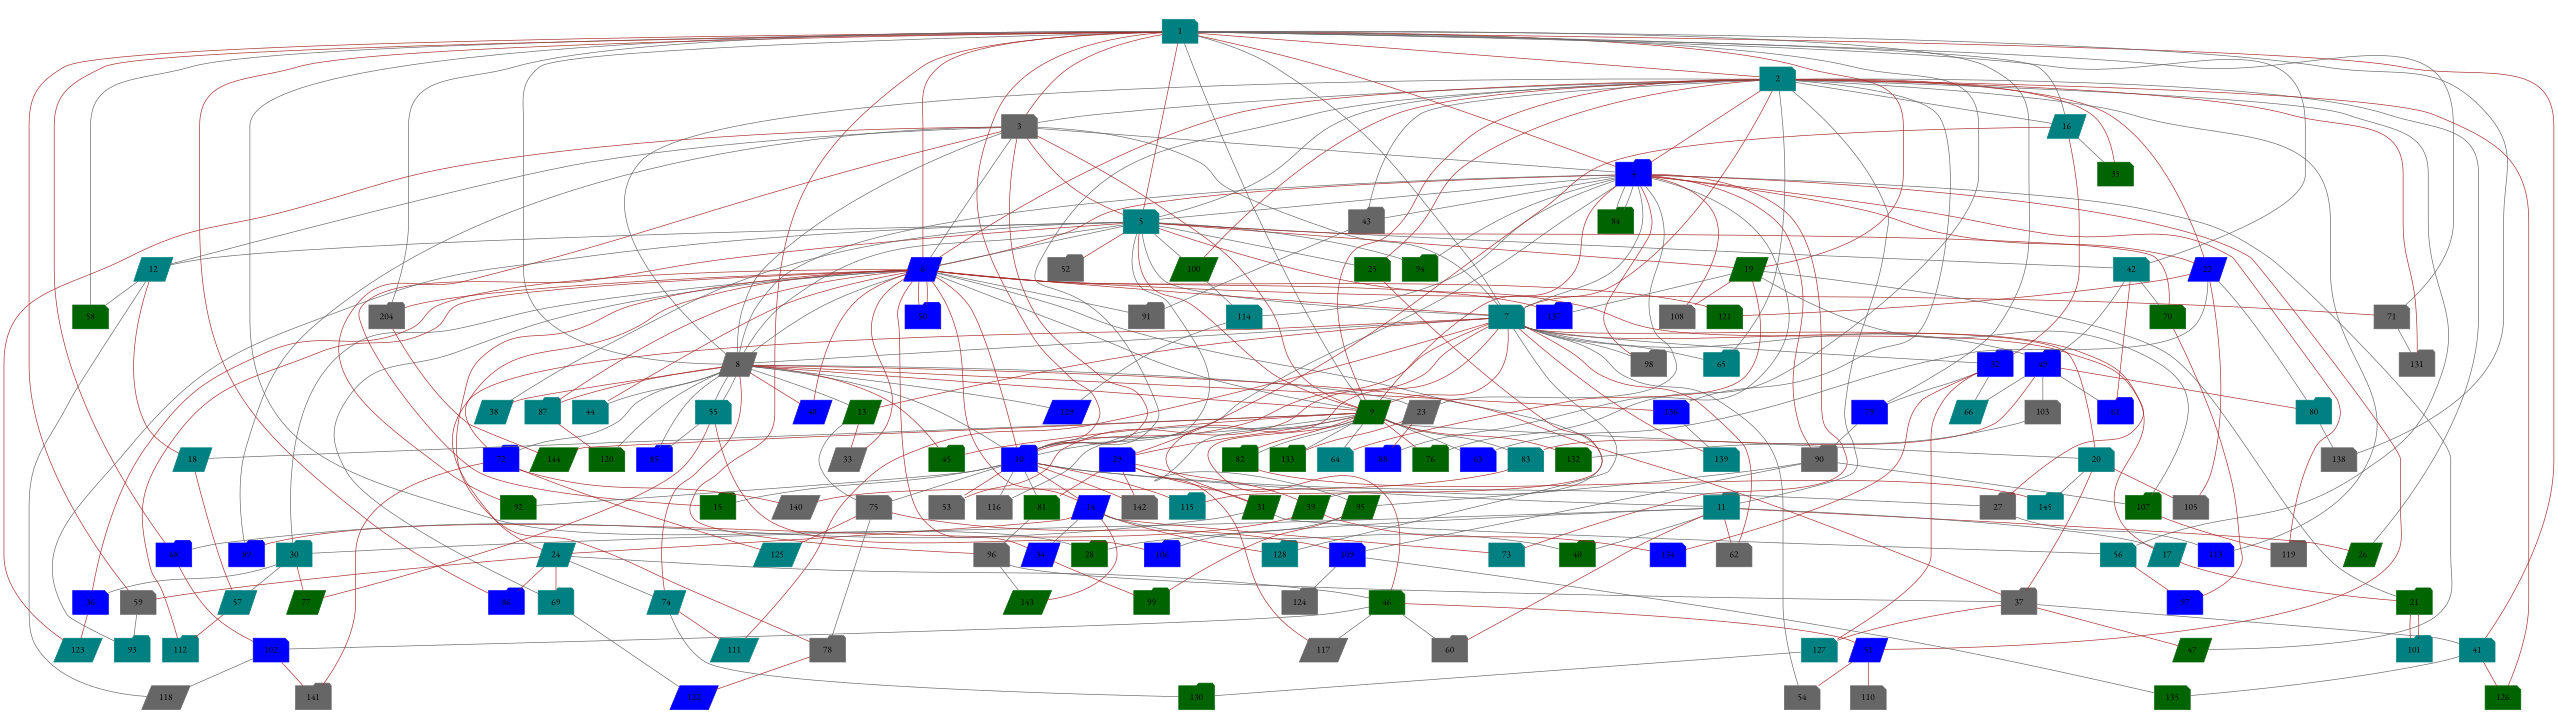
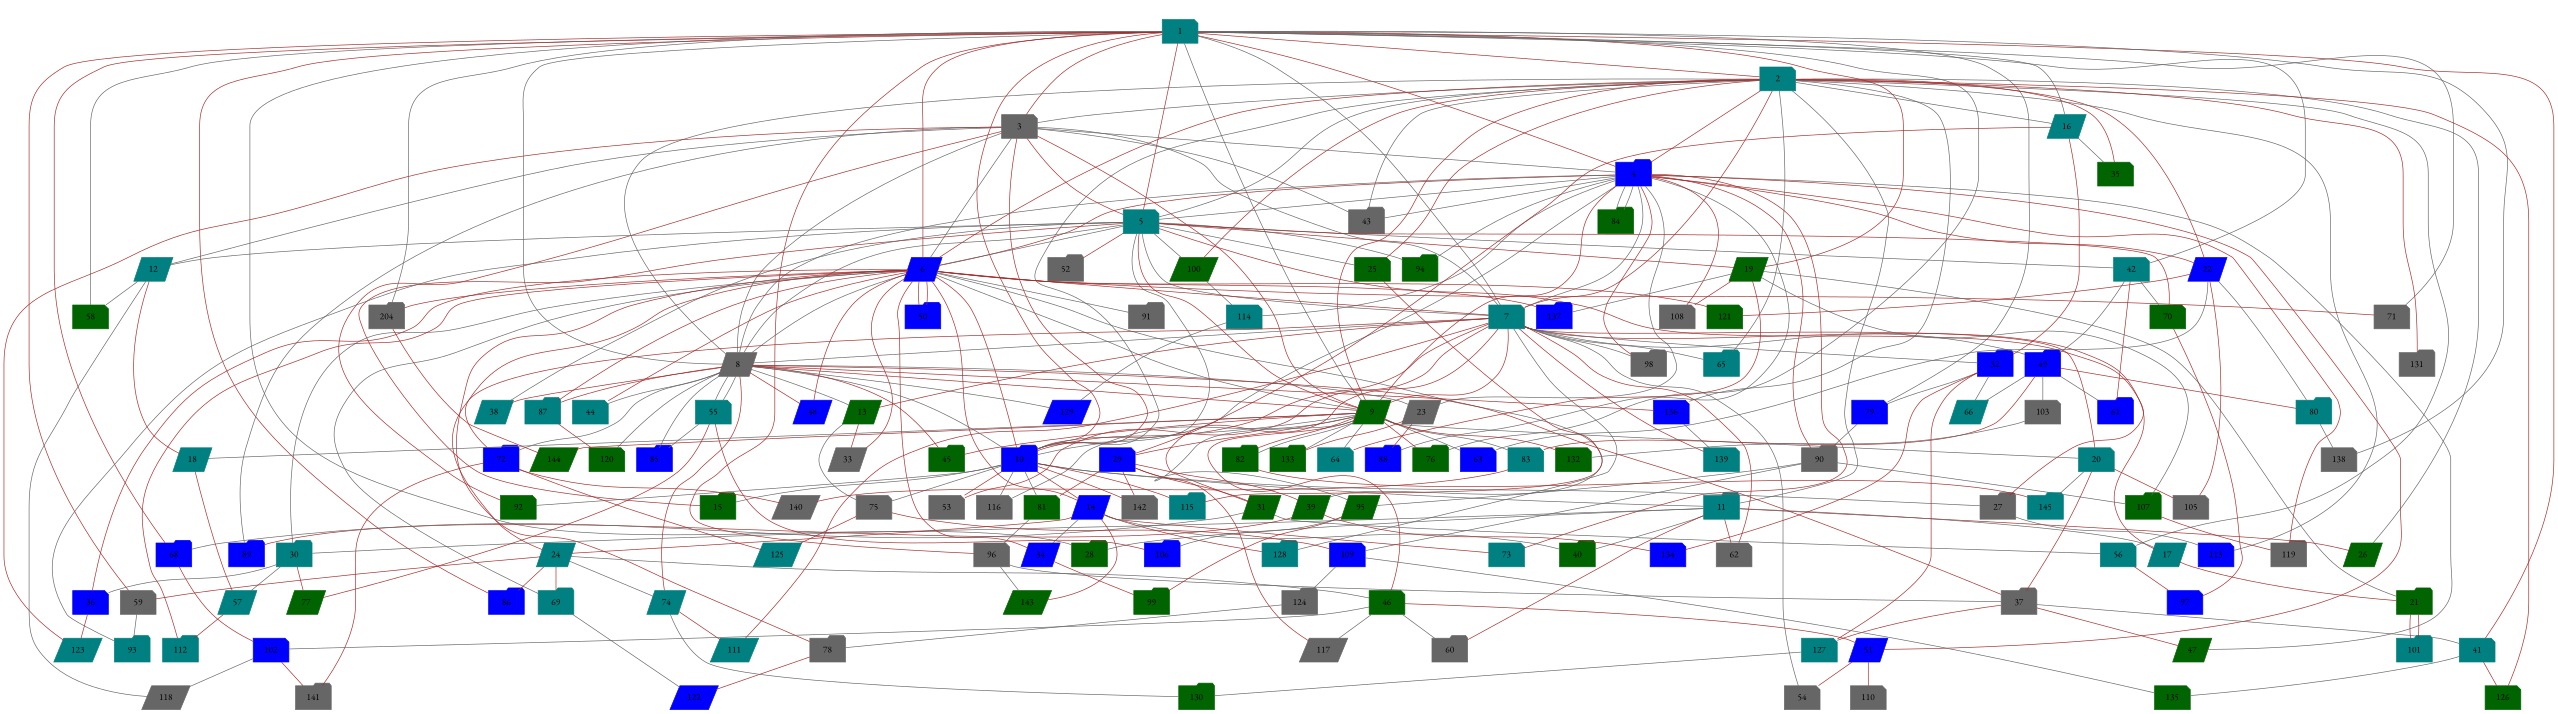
(1256, 269) -> (1197, 155)
(2404, 341) -> none
(851, 579) -> (1129, 620)
